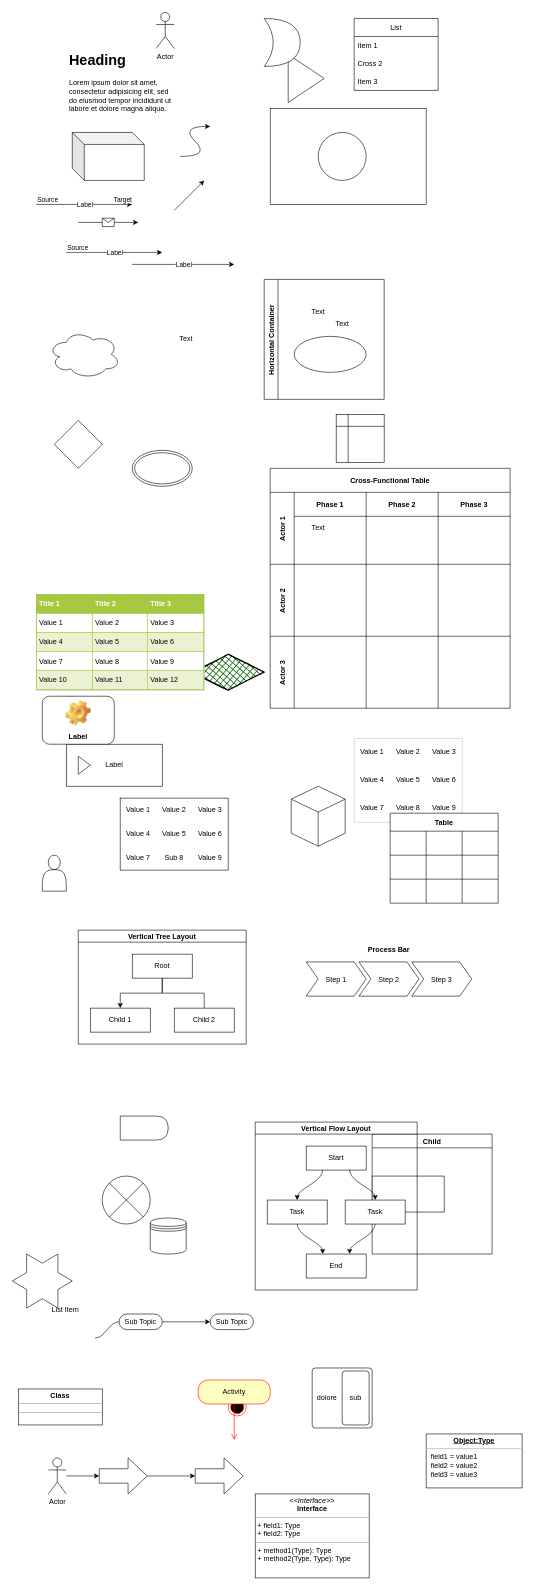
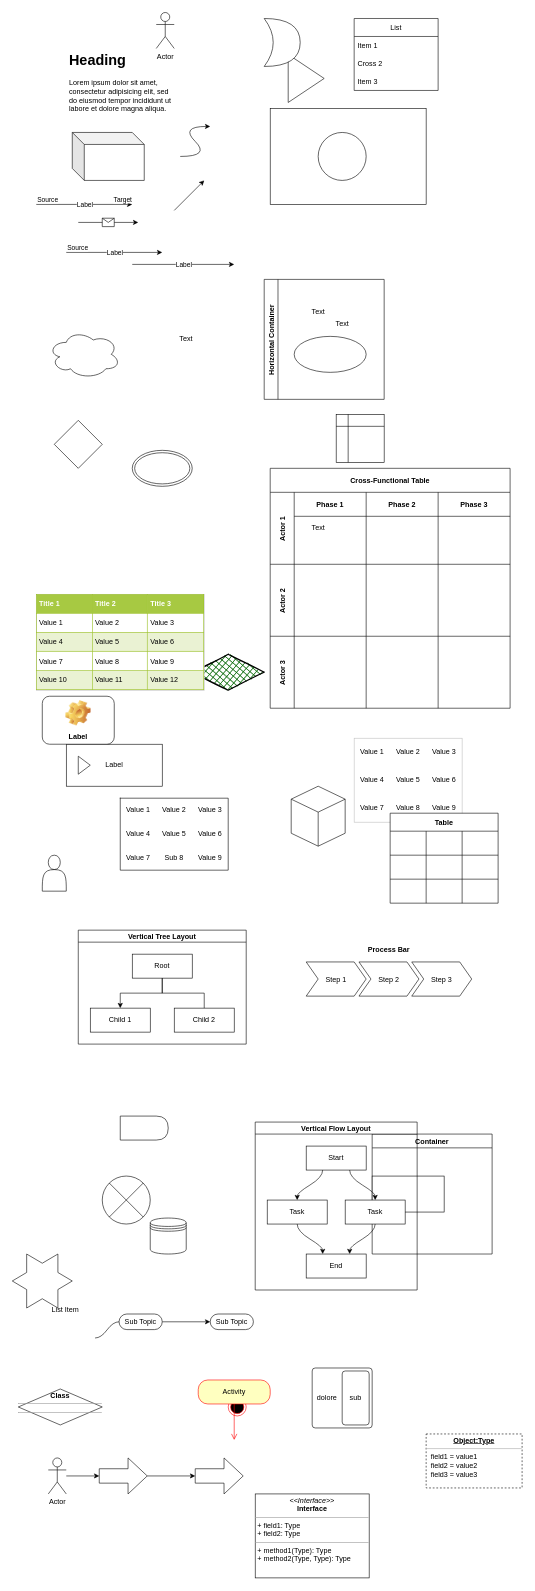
(432, 1142) -> (432, 1142)
(60, 1407) -> (60, 1407)
(474, 1461) -> (474, 1461)
